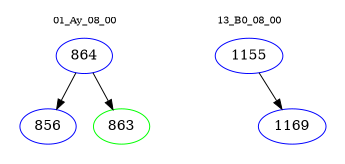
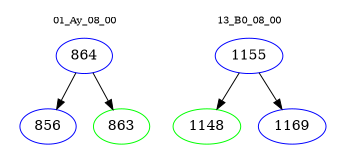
none -> (207, 126)
